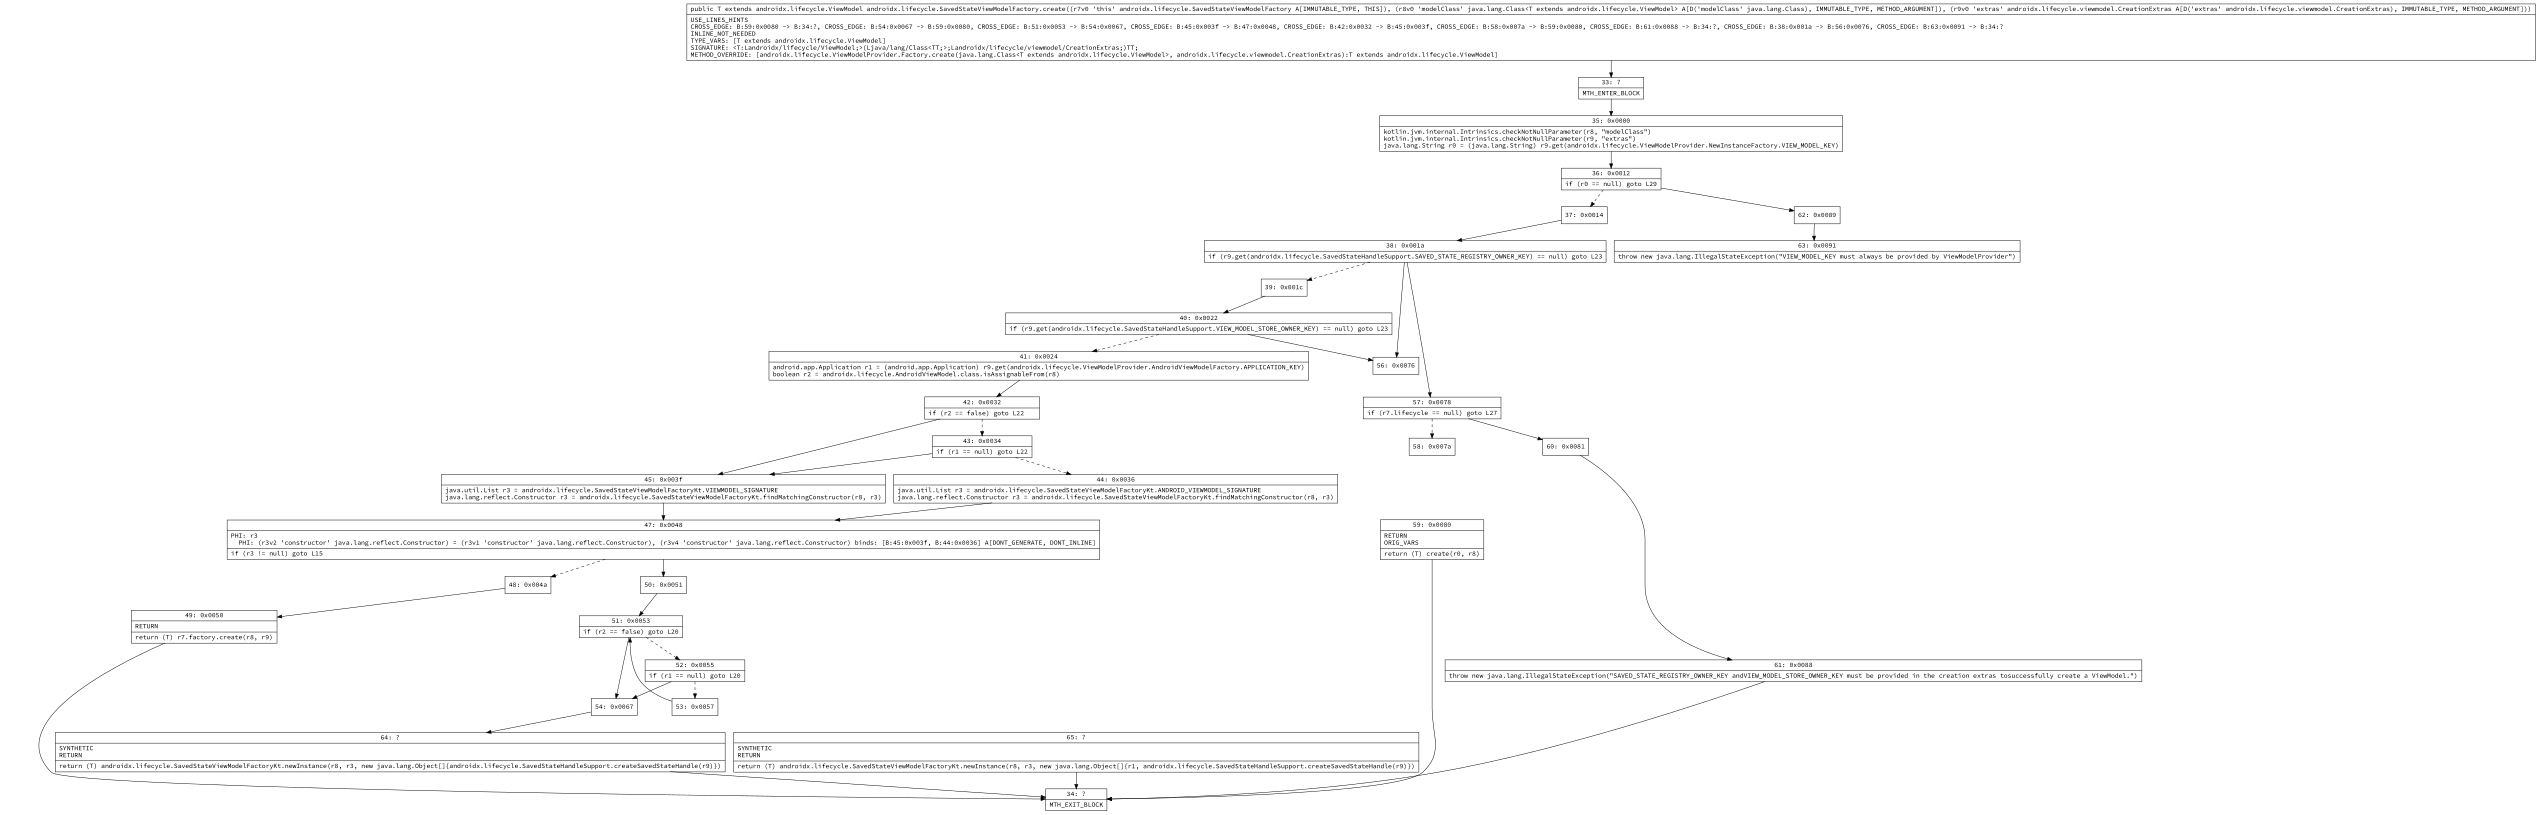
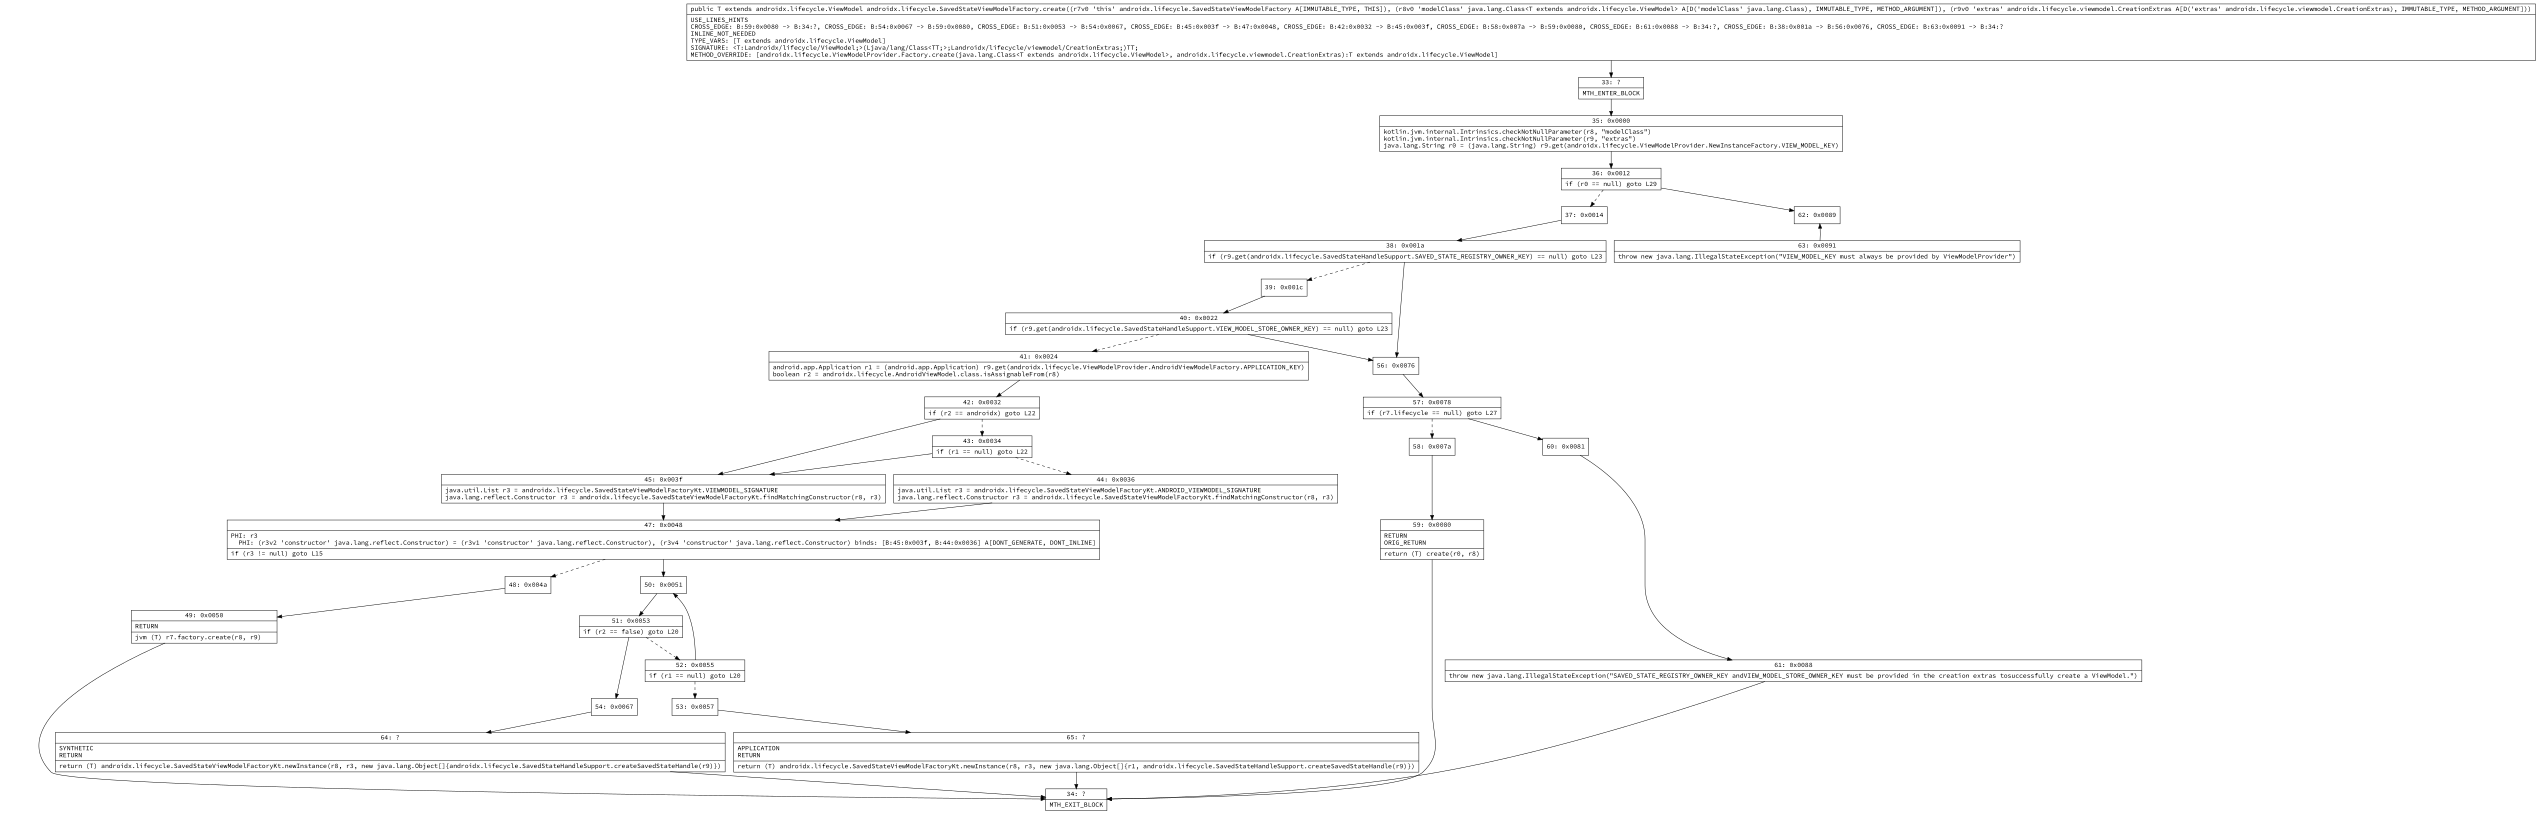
(1814, 230) -> (1820, 235)
(1419, 327) -> (1411, 384)
(976, 413) -> (982, 413)
none -> (1432, 485)
(1401, 543) -> (1405, 543)
(204, 637) -> (198, 637)
(640, 680) -> (812, 721)
(654, 689) -> (692, 626)
(755, 748) -> (759, 748)
